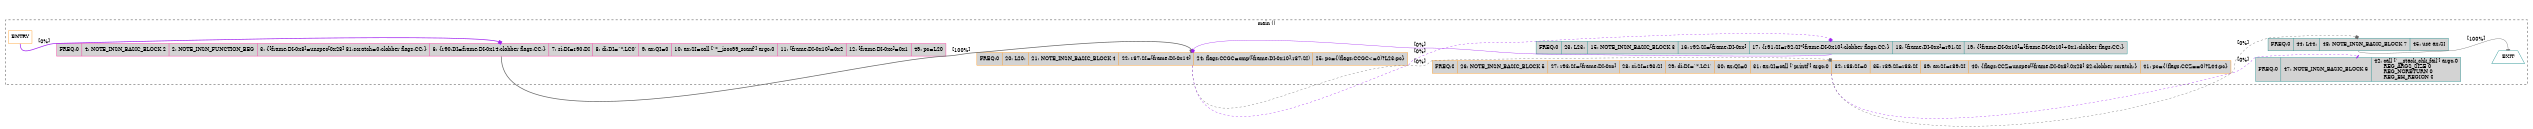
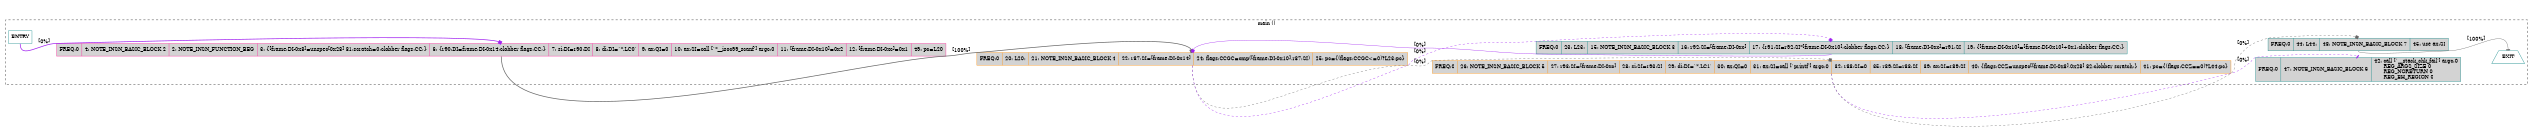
(20, 37) -> (20, 37)
